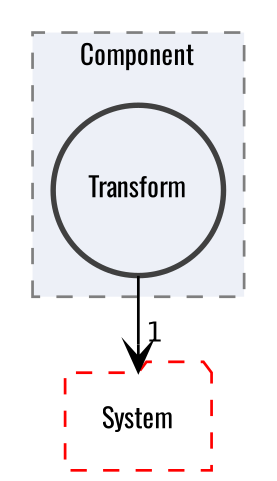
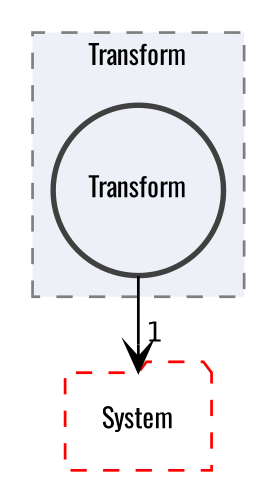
(138, 58) -> (138, 58)
